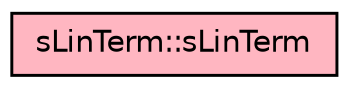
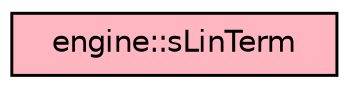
(174, 44) -> (174, 44)
